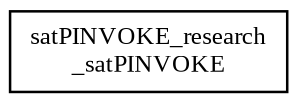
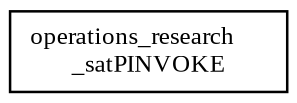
(149, 52) -> (149, 52)
